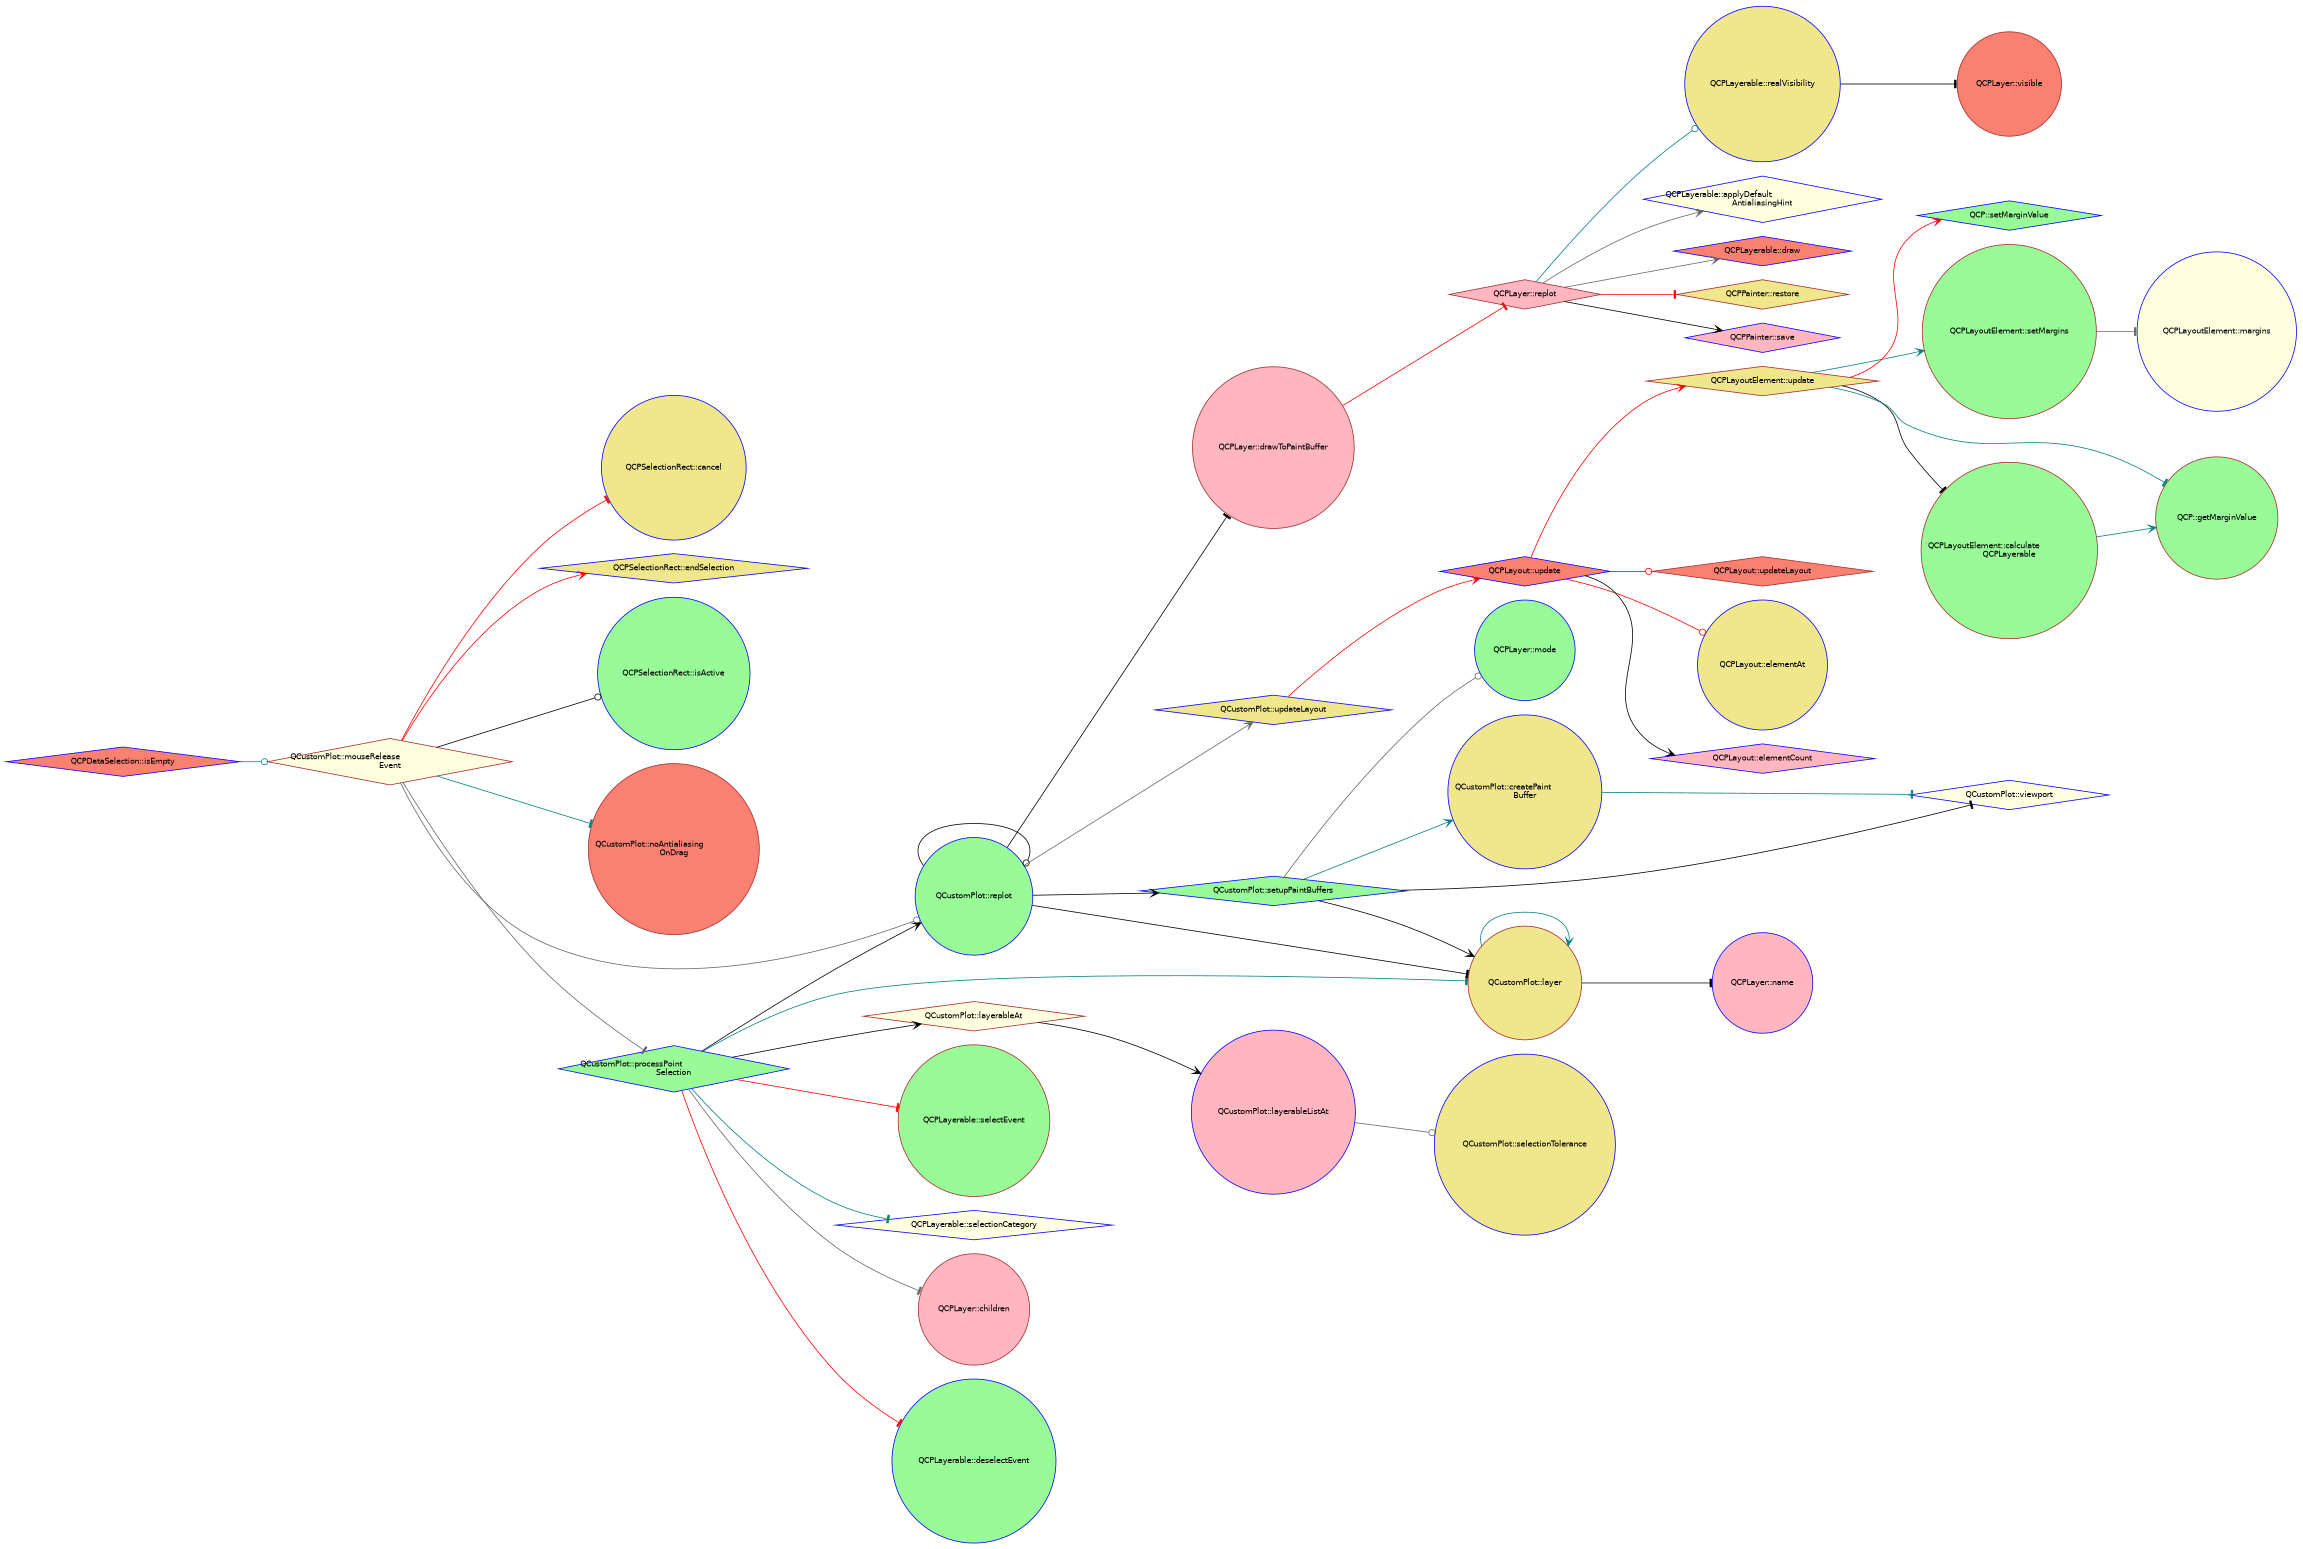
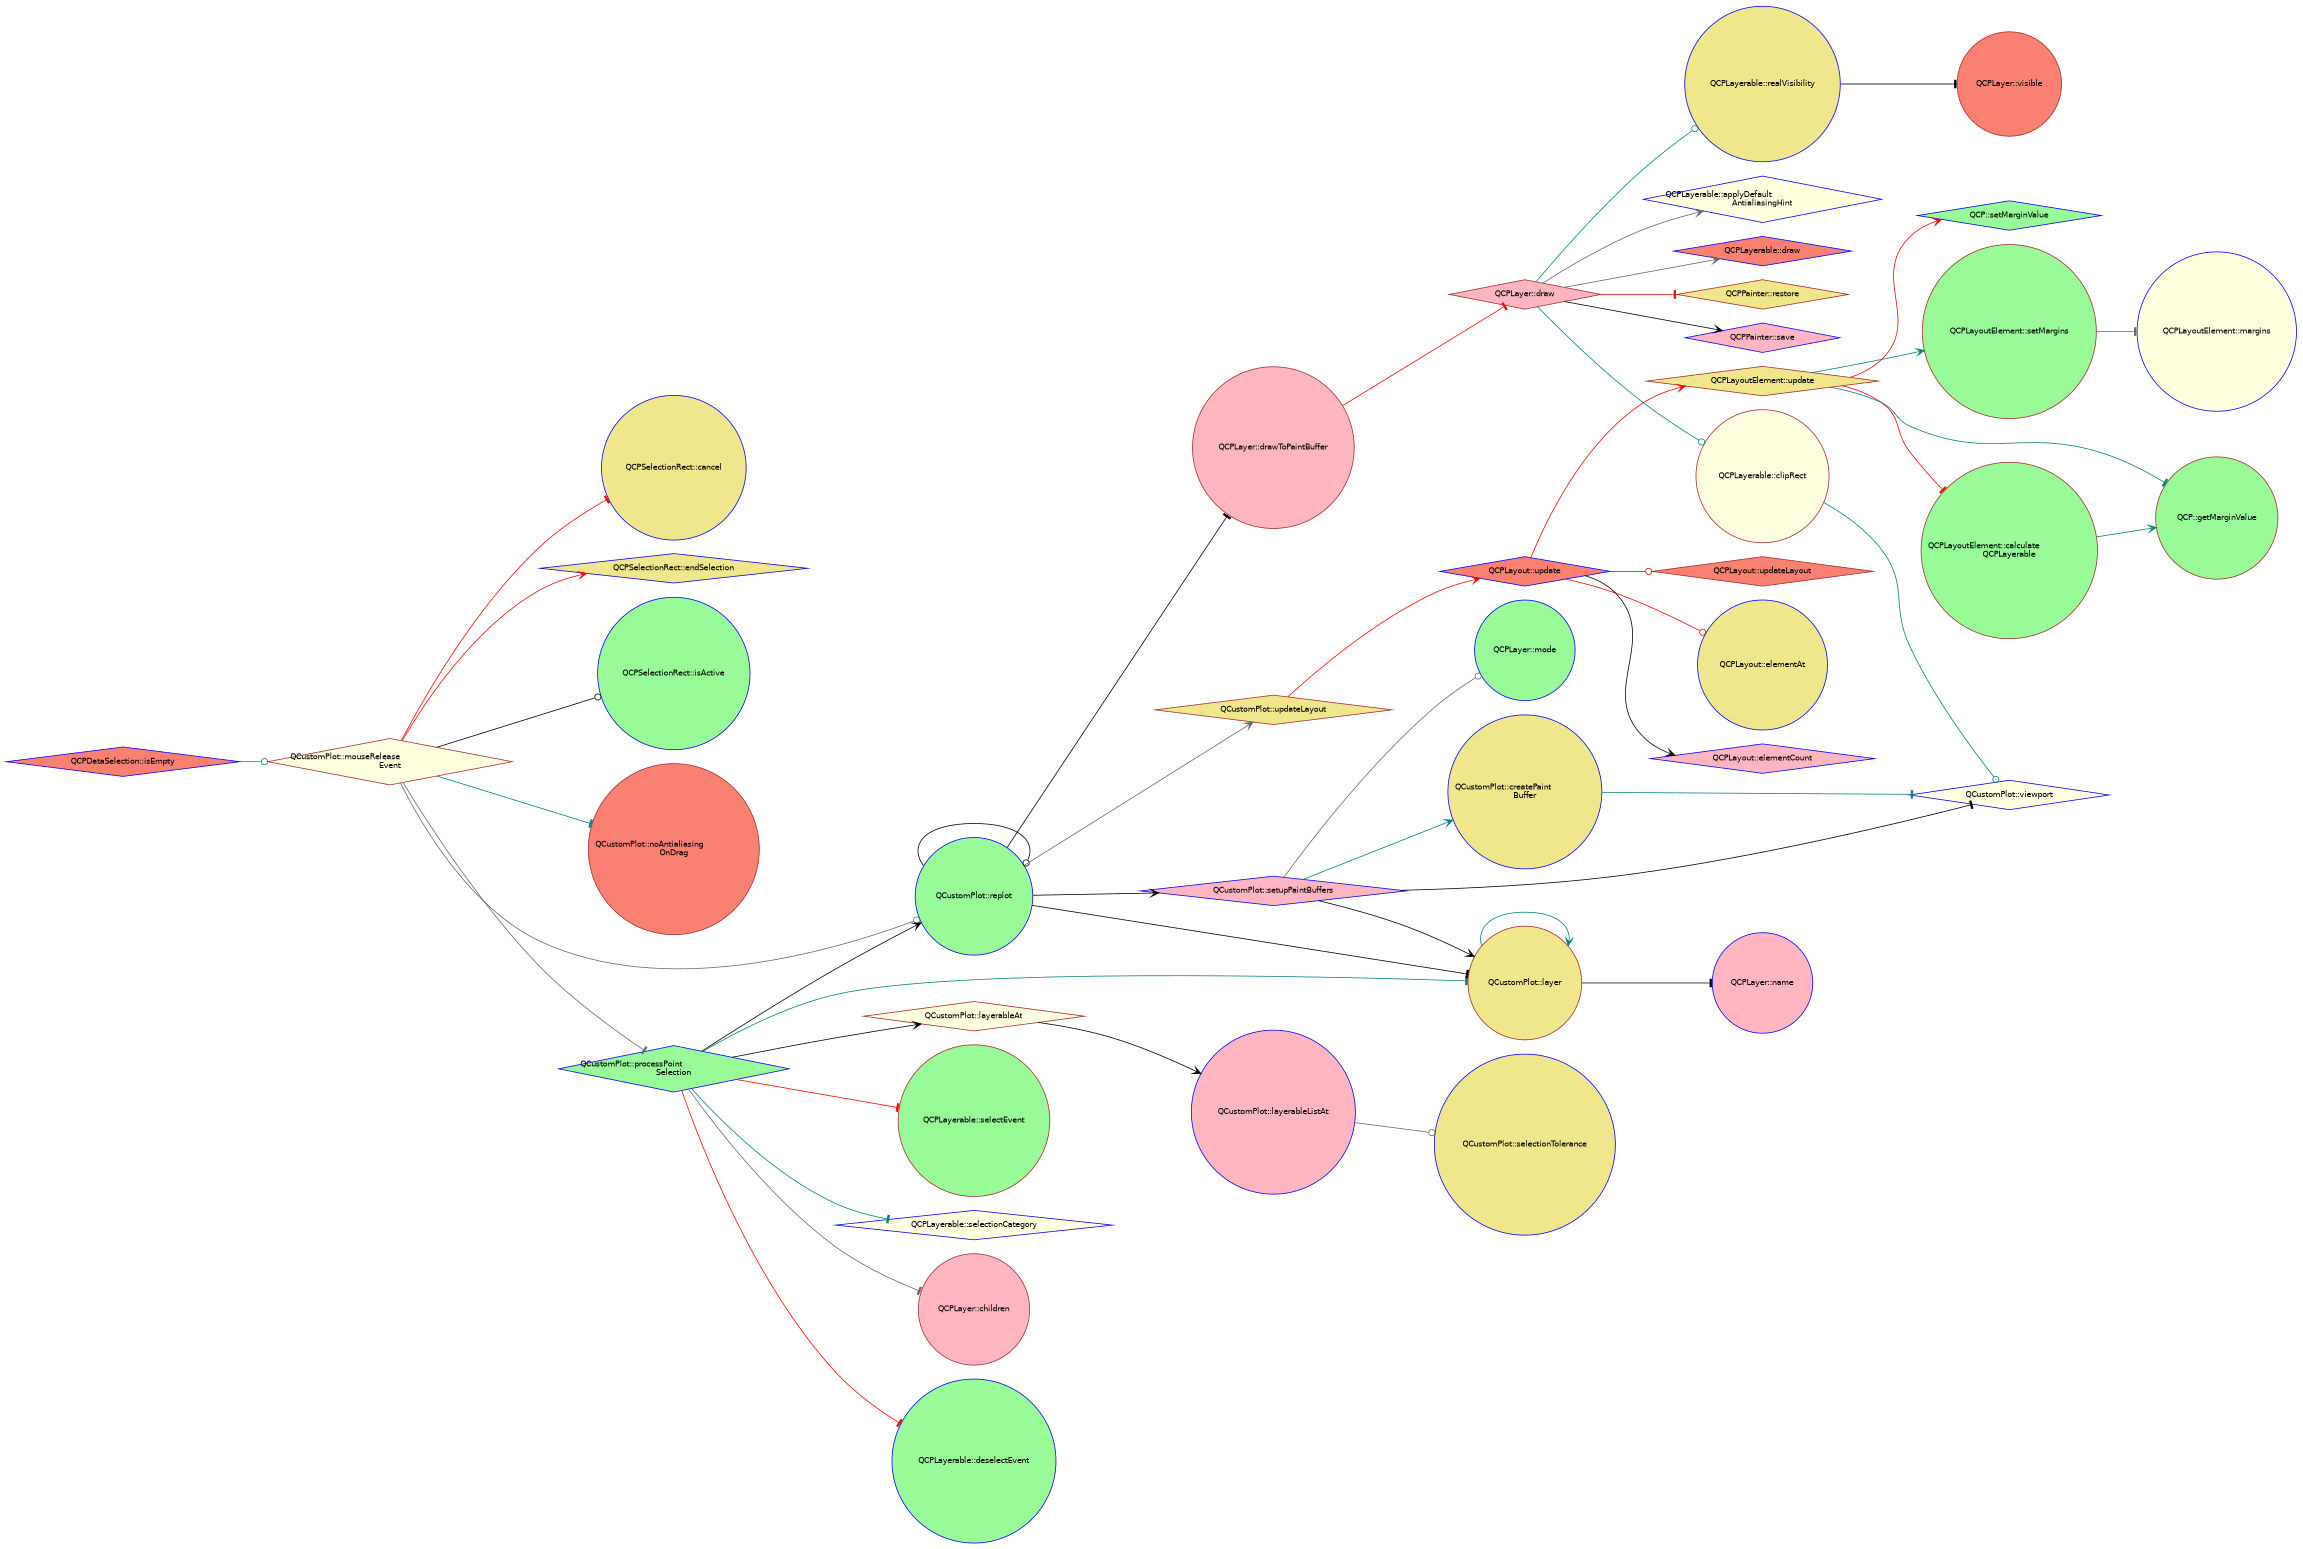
(1525, 294) -> (1525, 294)
(1898, 428) -> (1898, 428)
none -> (1763, 476)
(1273, 710) -> (1273, 710)
(1273, 891) -> (1273, 891)
